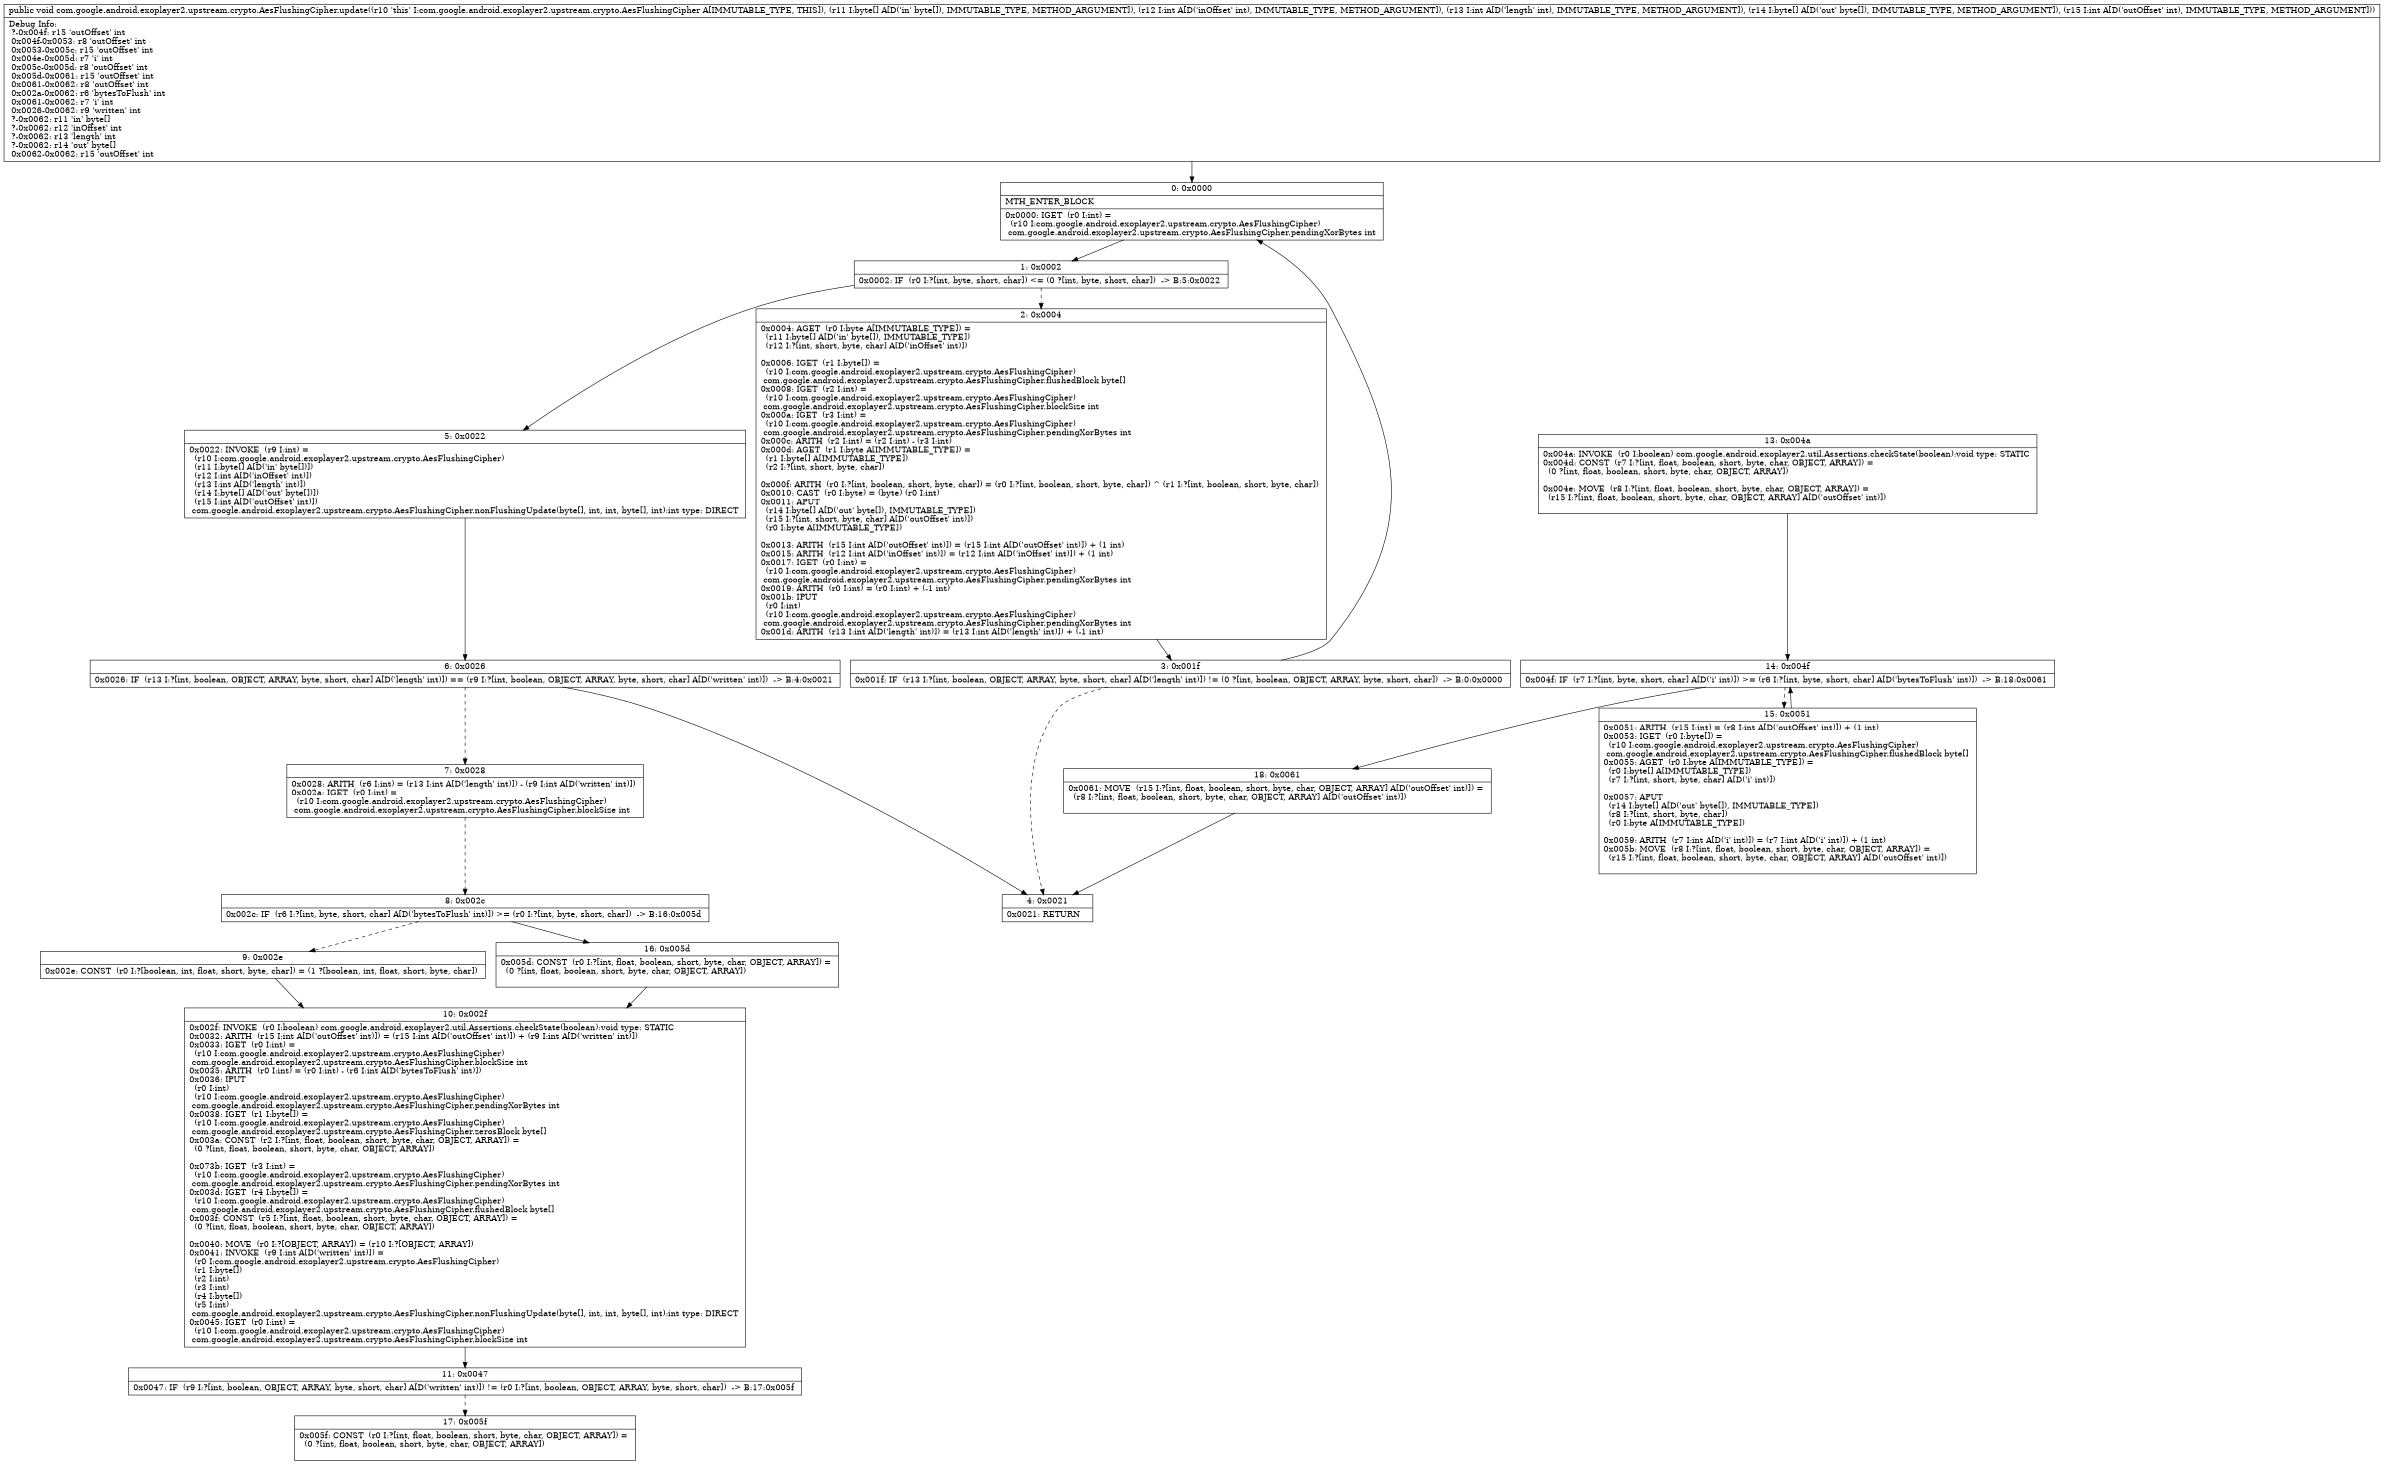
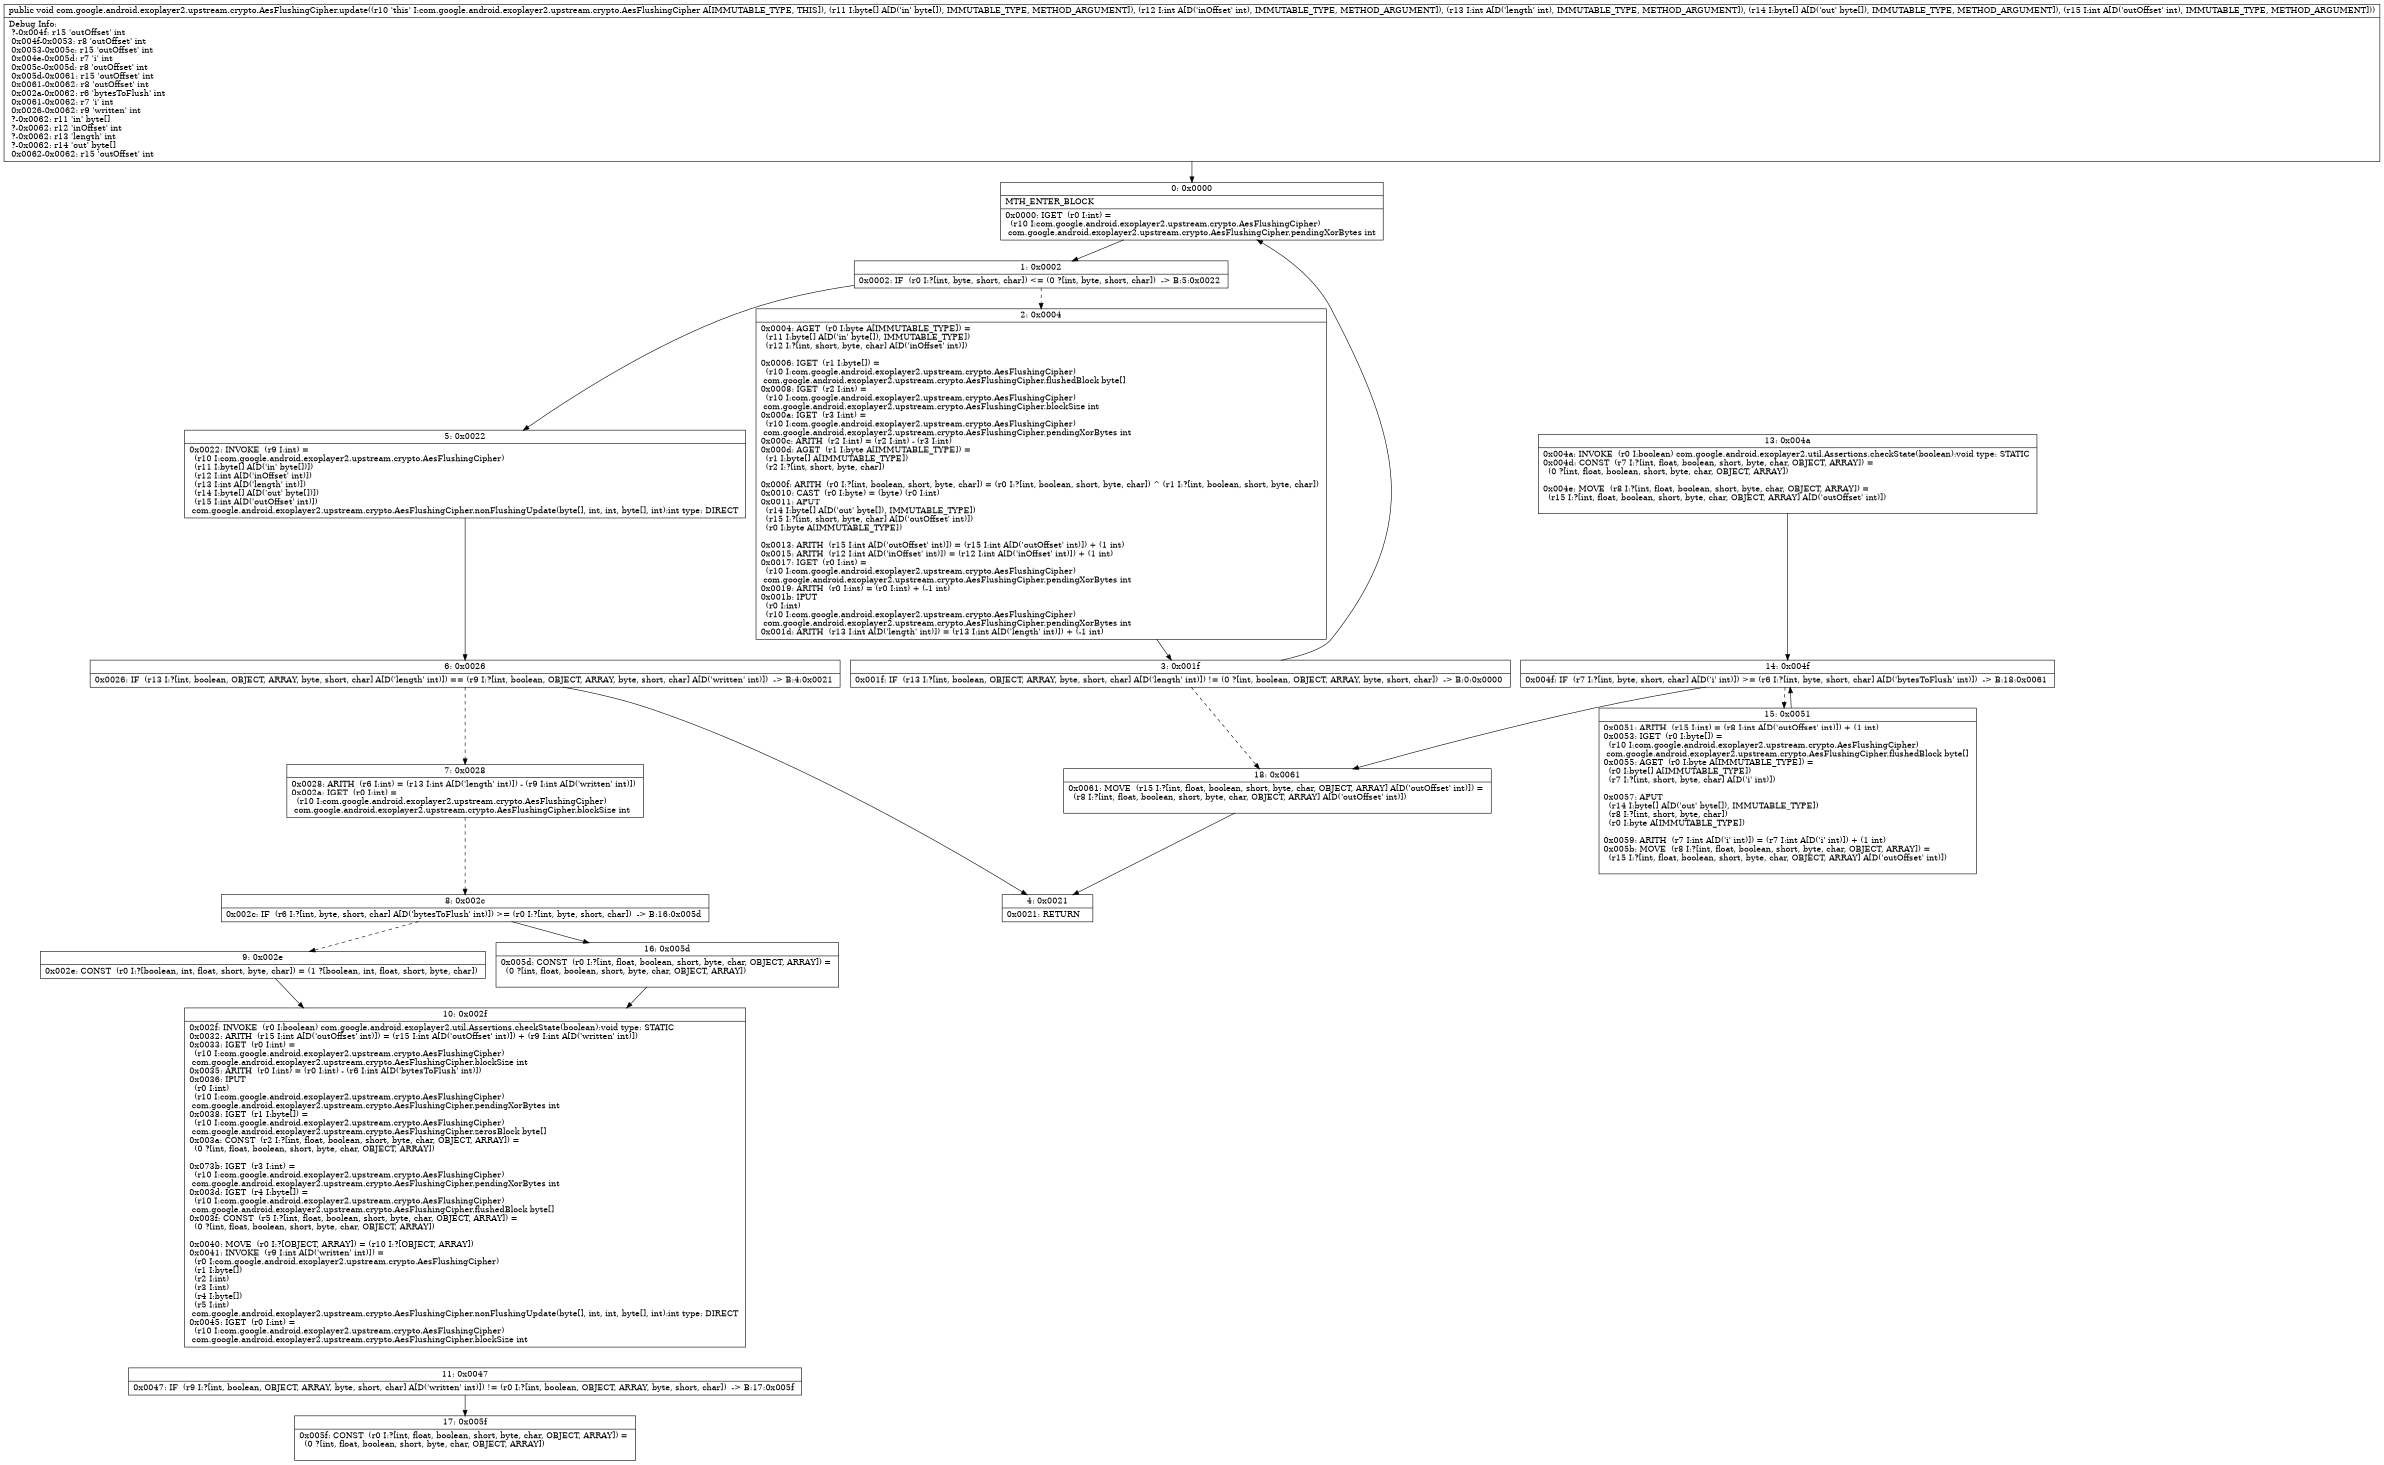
(1034, 769) -> (1223, 726)
(465, 1355) -> none
(465, 1402) -> (465, 1402)
